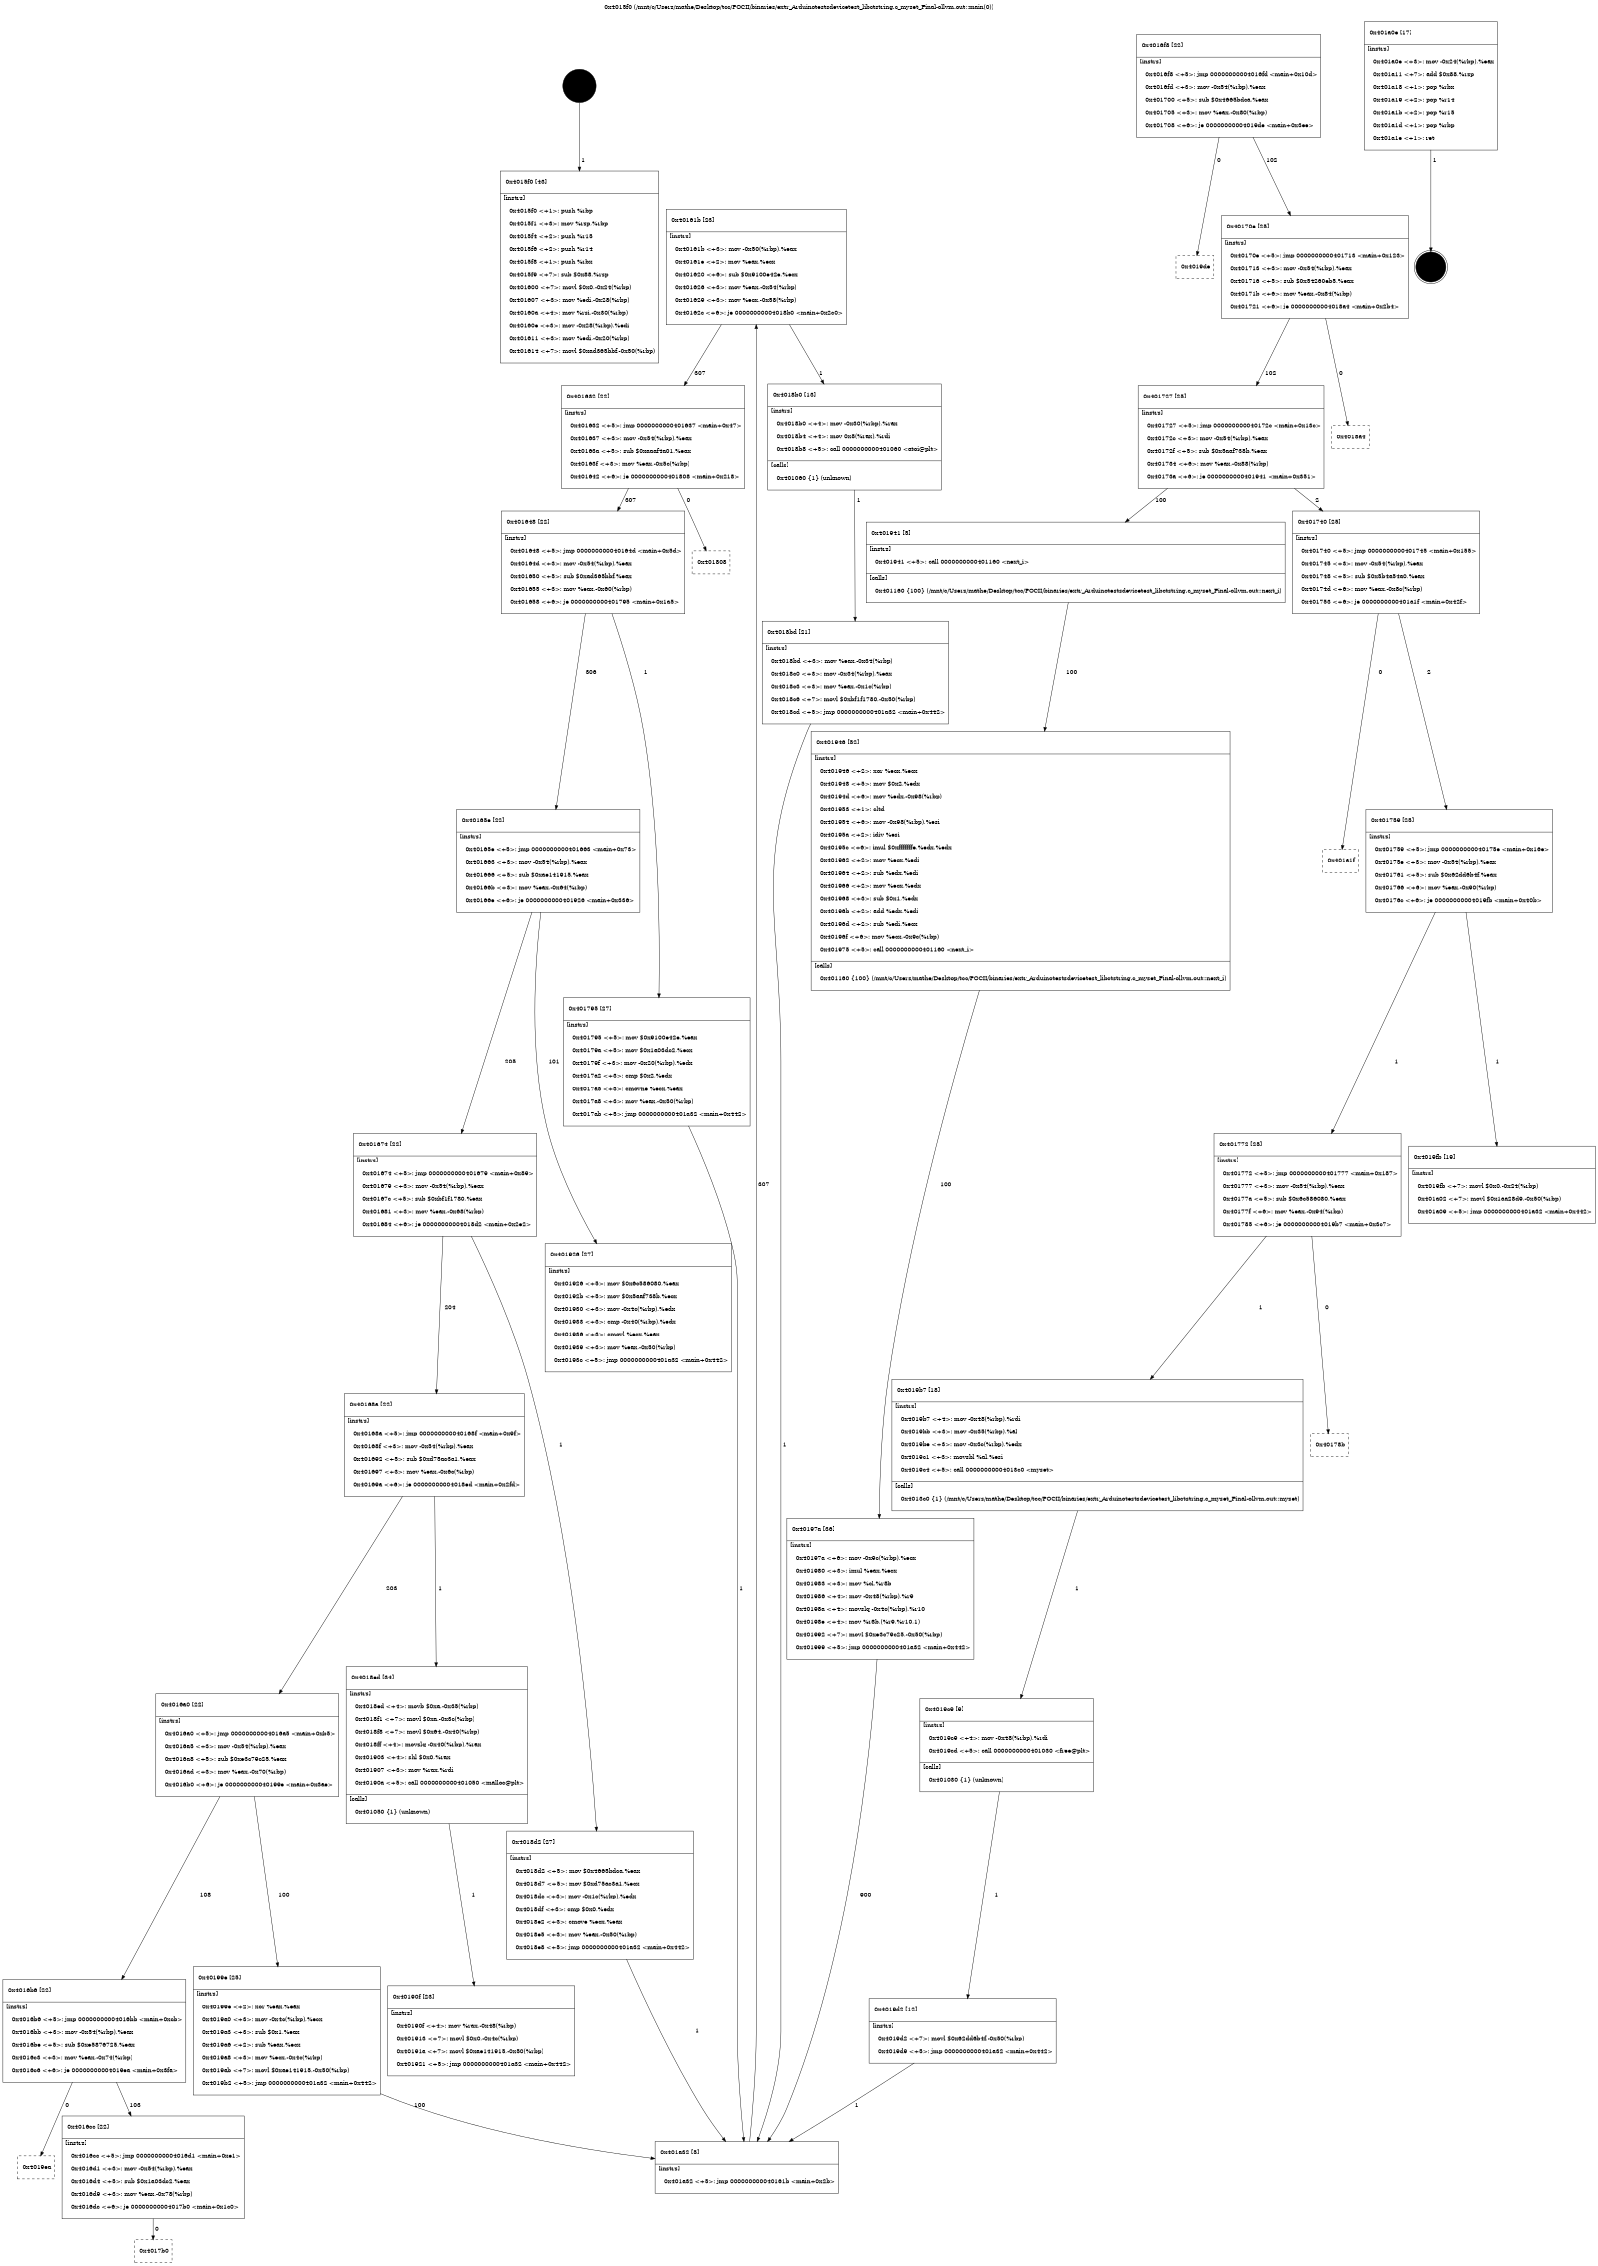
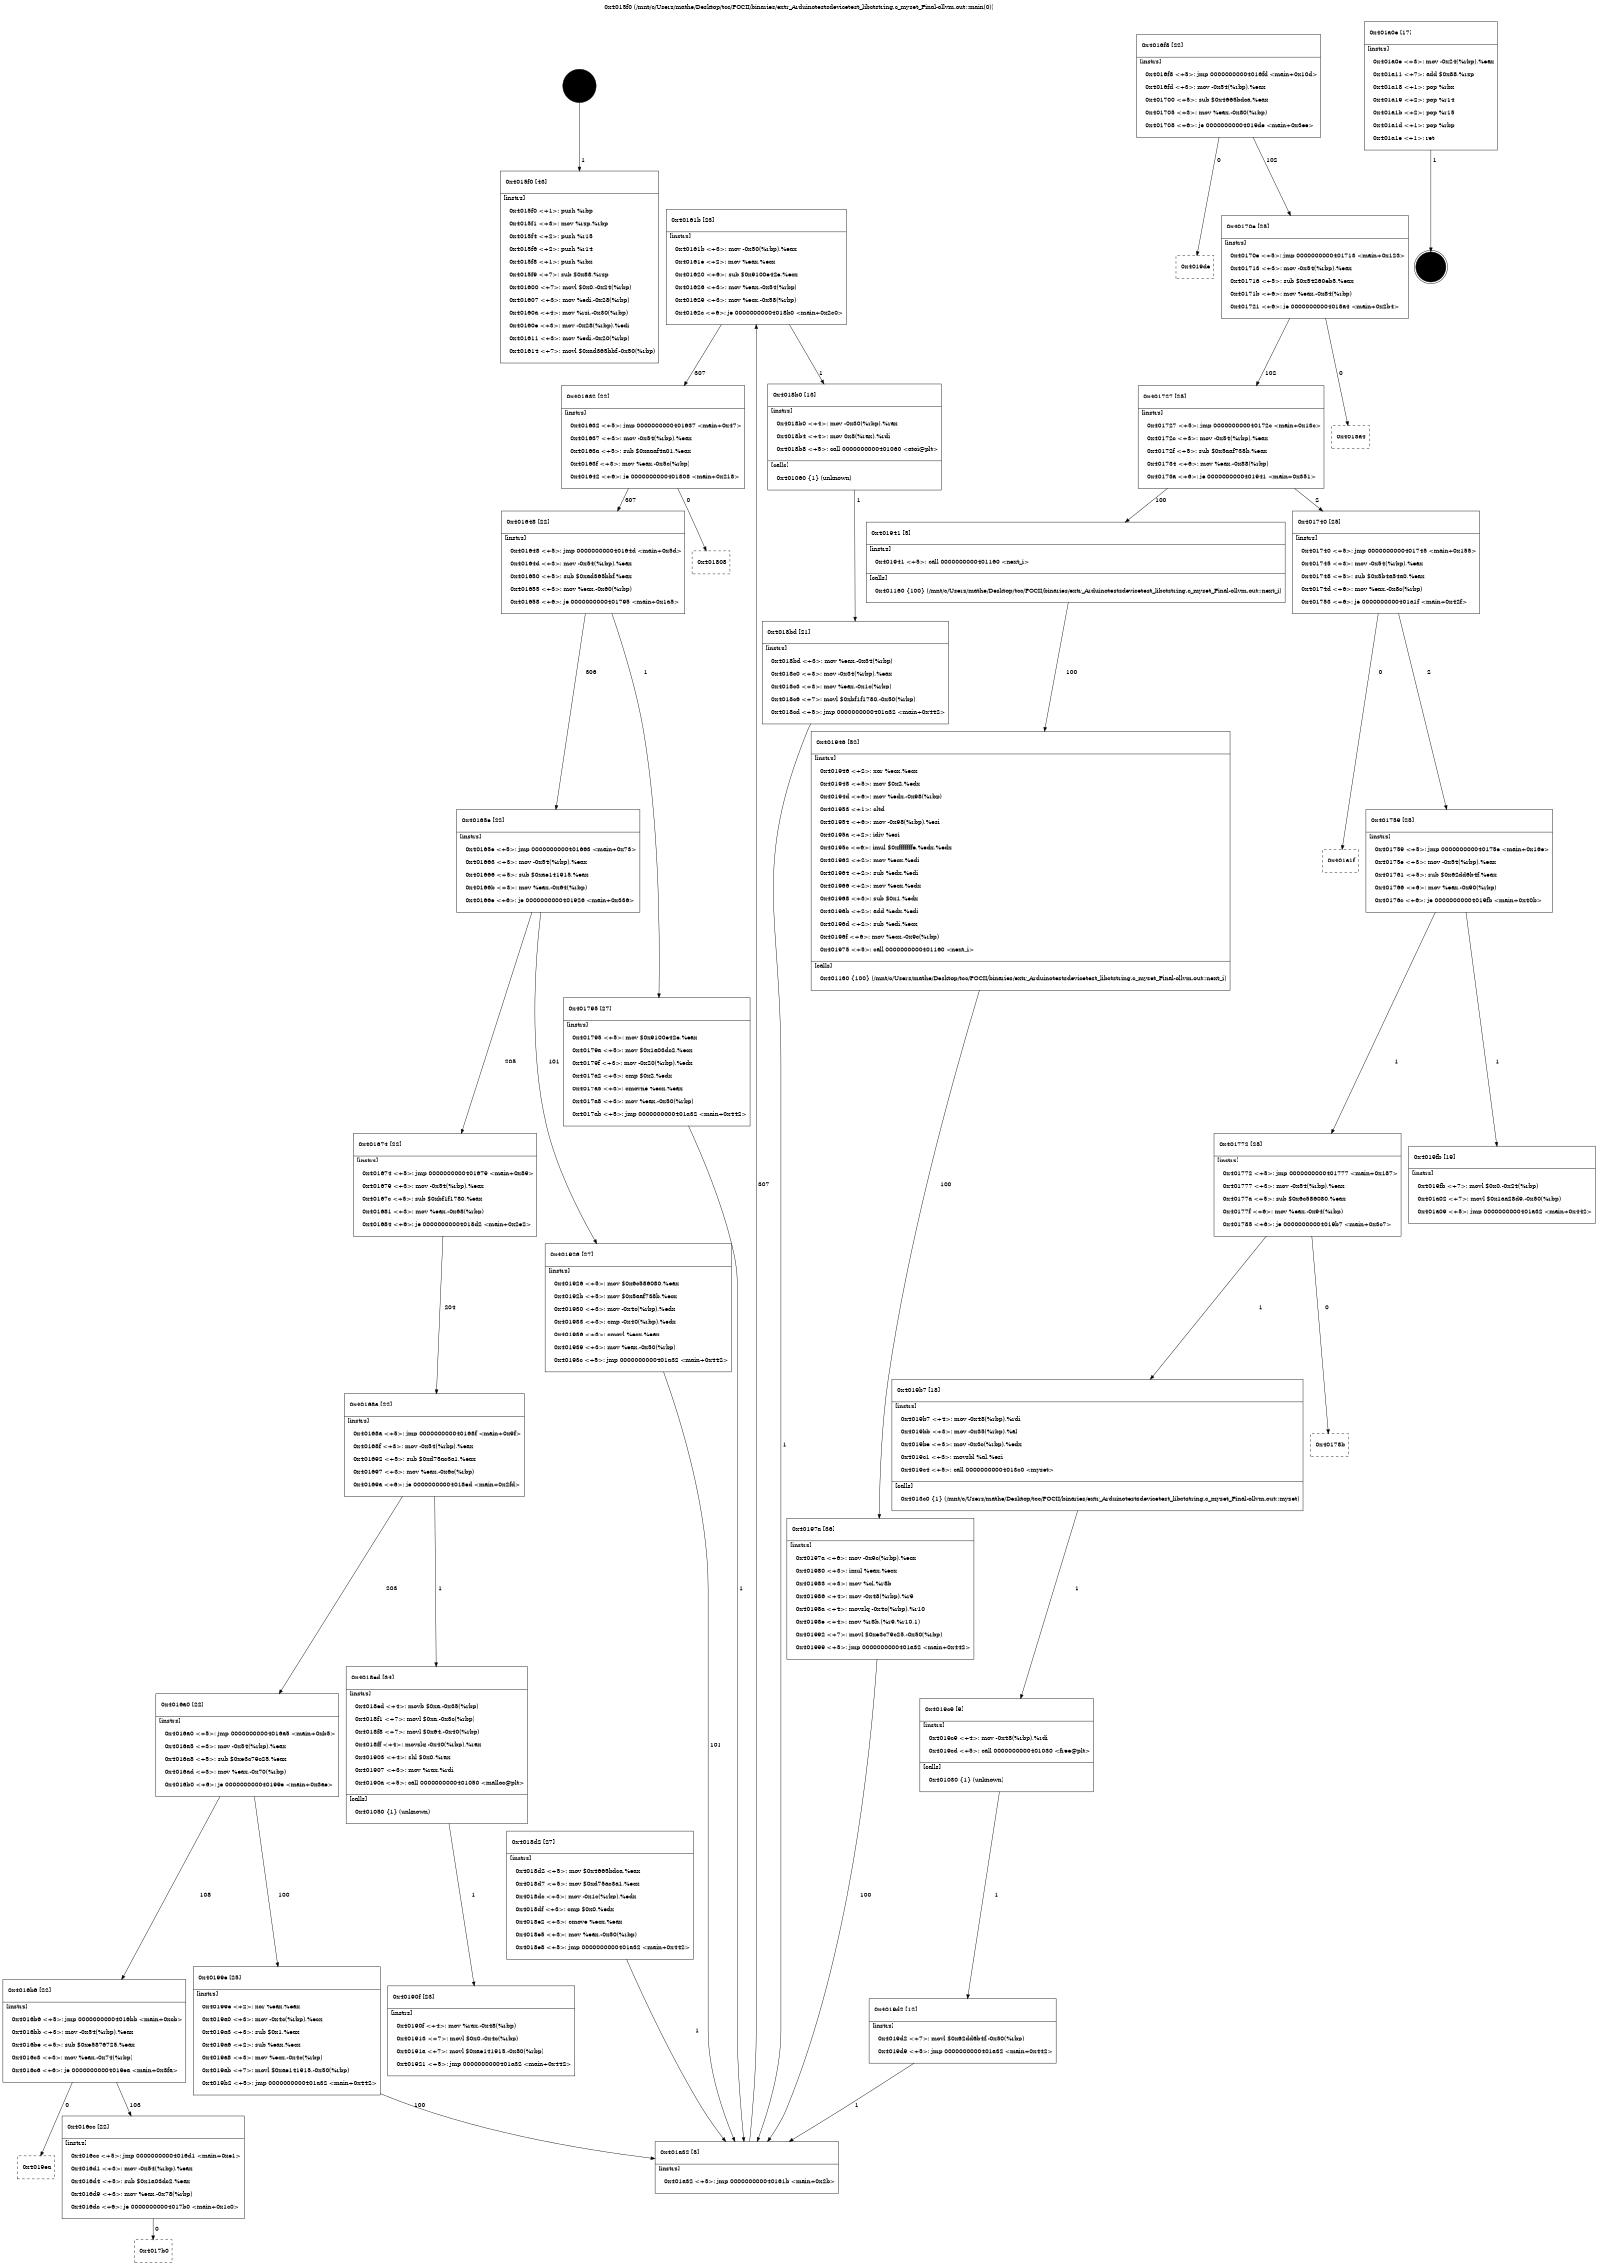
(560, 1525) -> none
none -> (708, 1754)
(865, 1895) -> (865, 1895)
